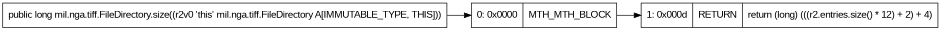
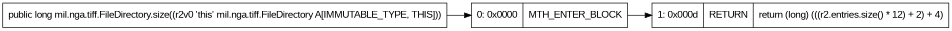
(570, 15) -> (575, 15)
